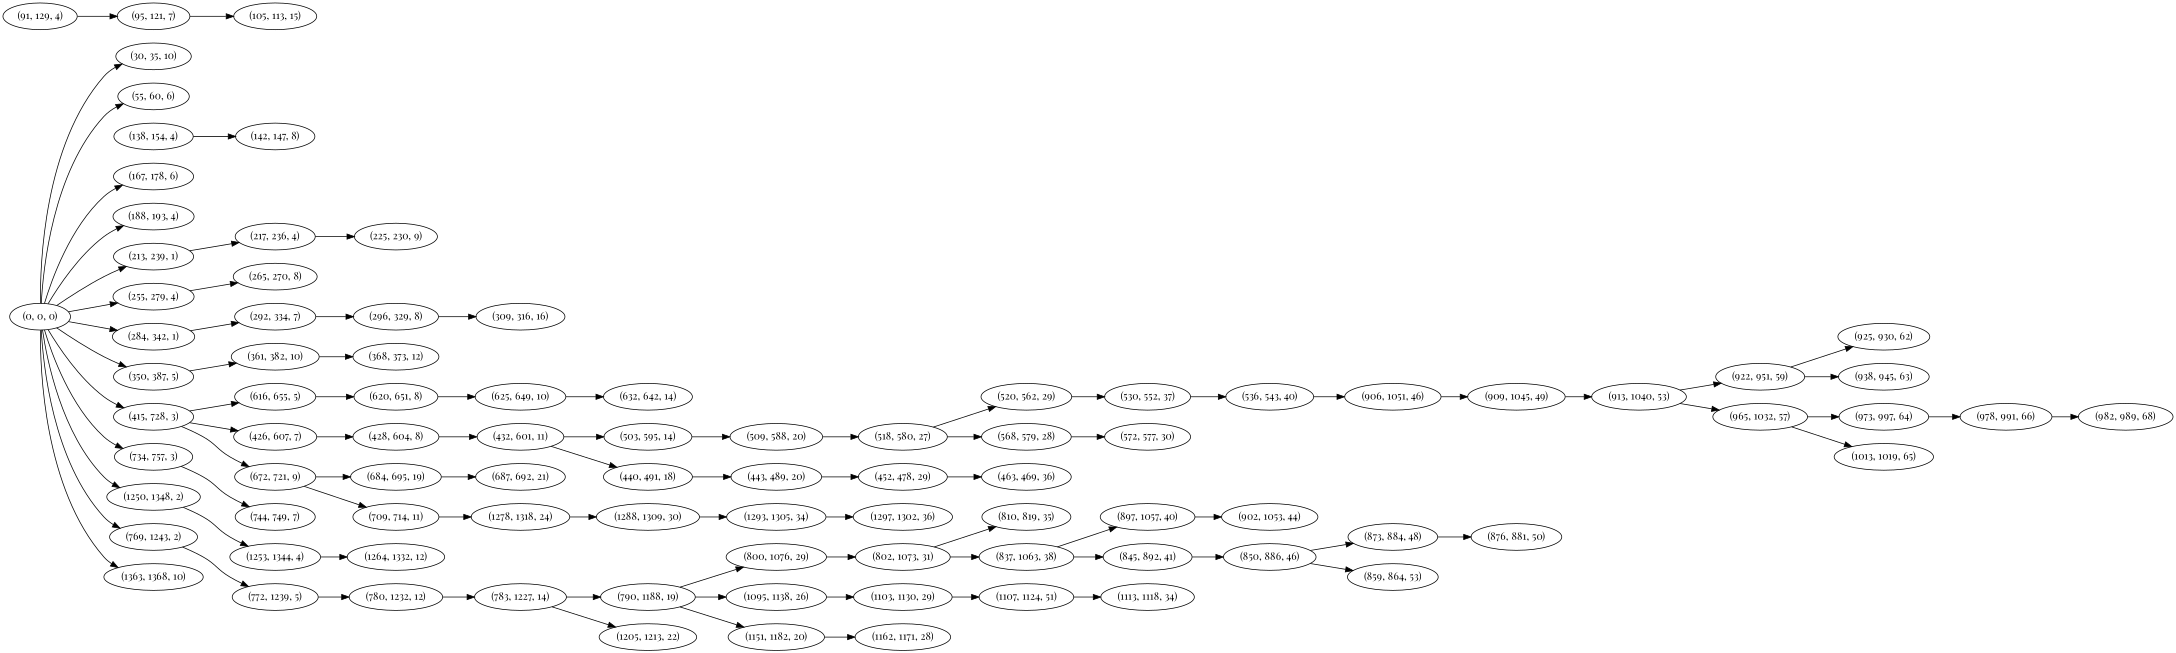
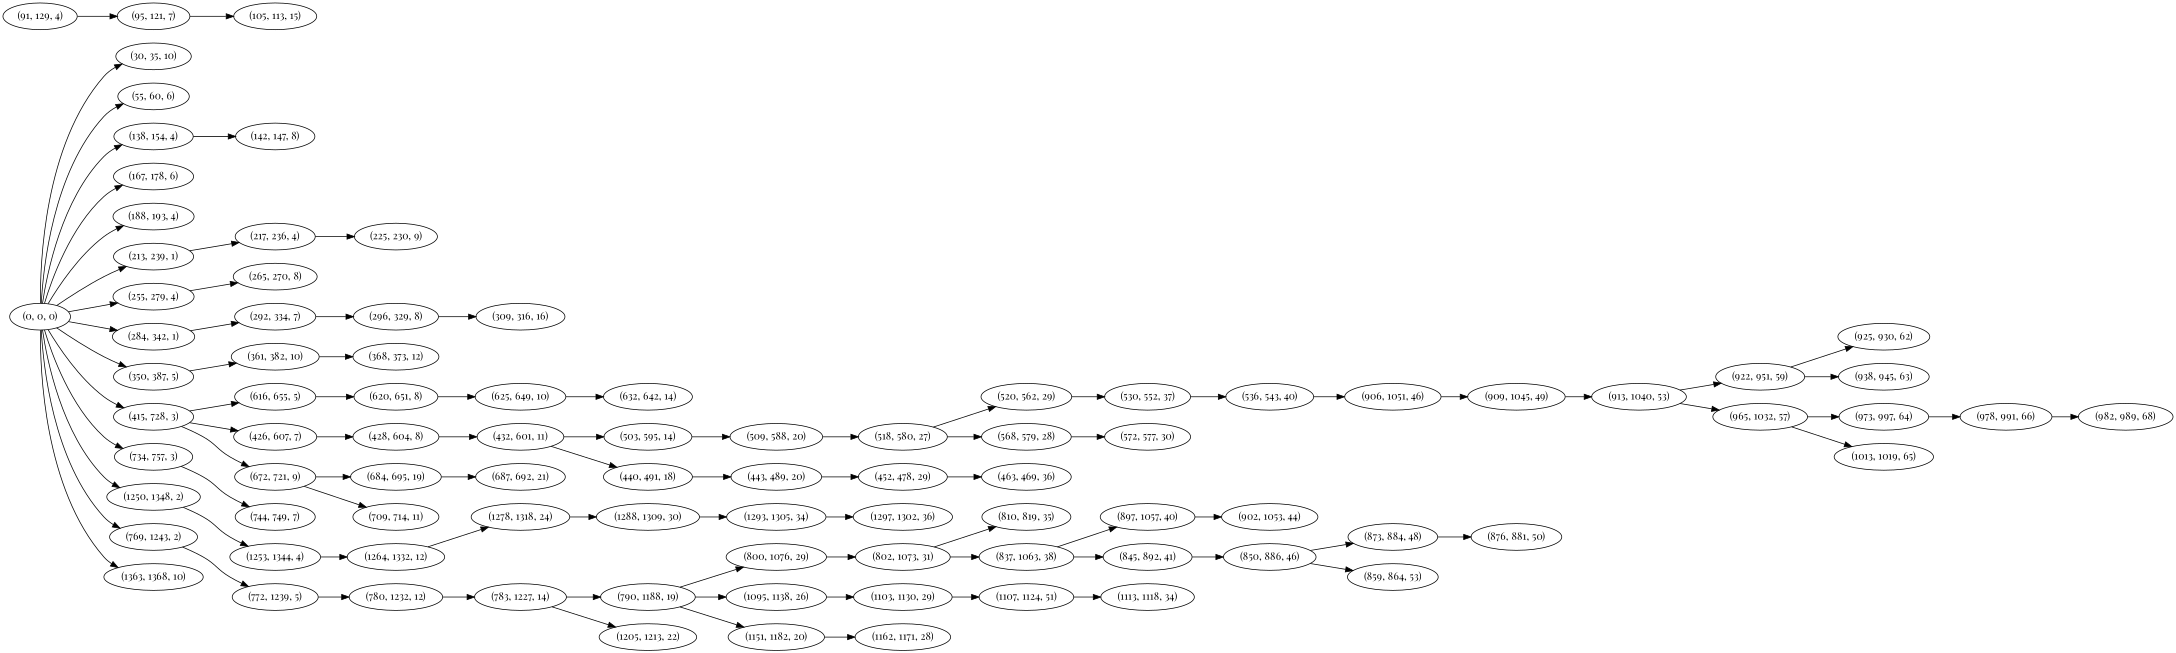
none -> (65, 219)
(451, 517) -> (455, 538)
